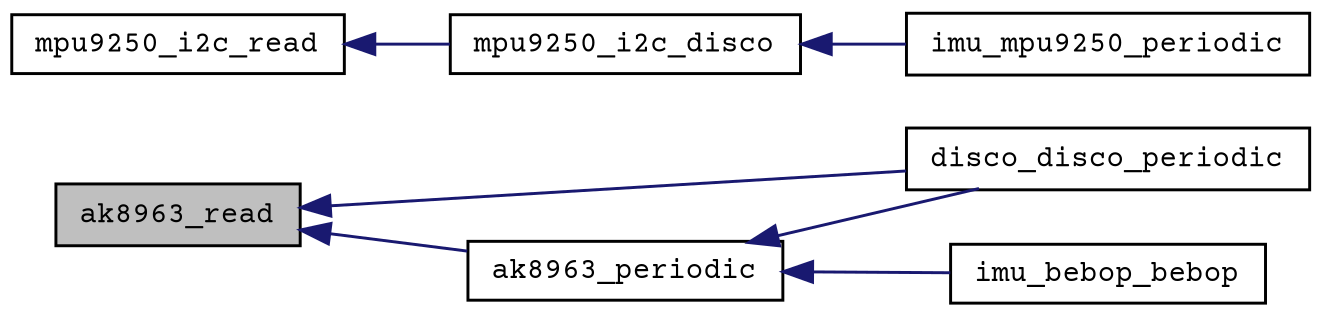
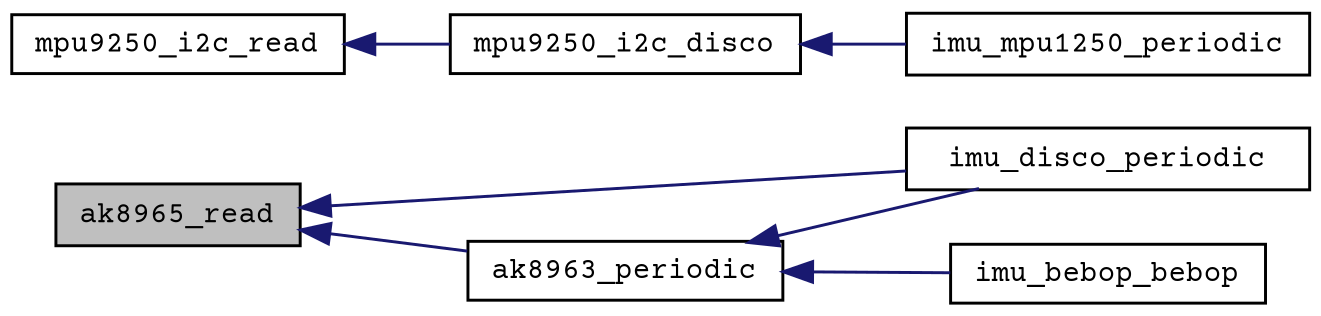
(1108, 44) -> (1108, 44)
(1108, 159) -> (1108, 159)
(178, 215) -> (178, 215)
